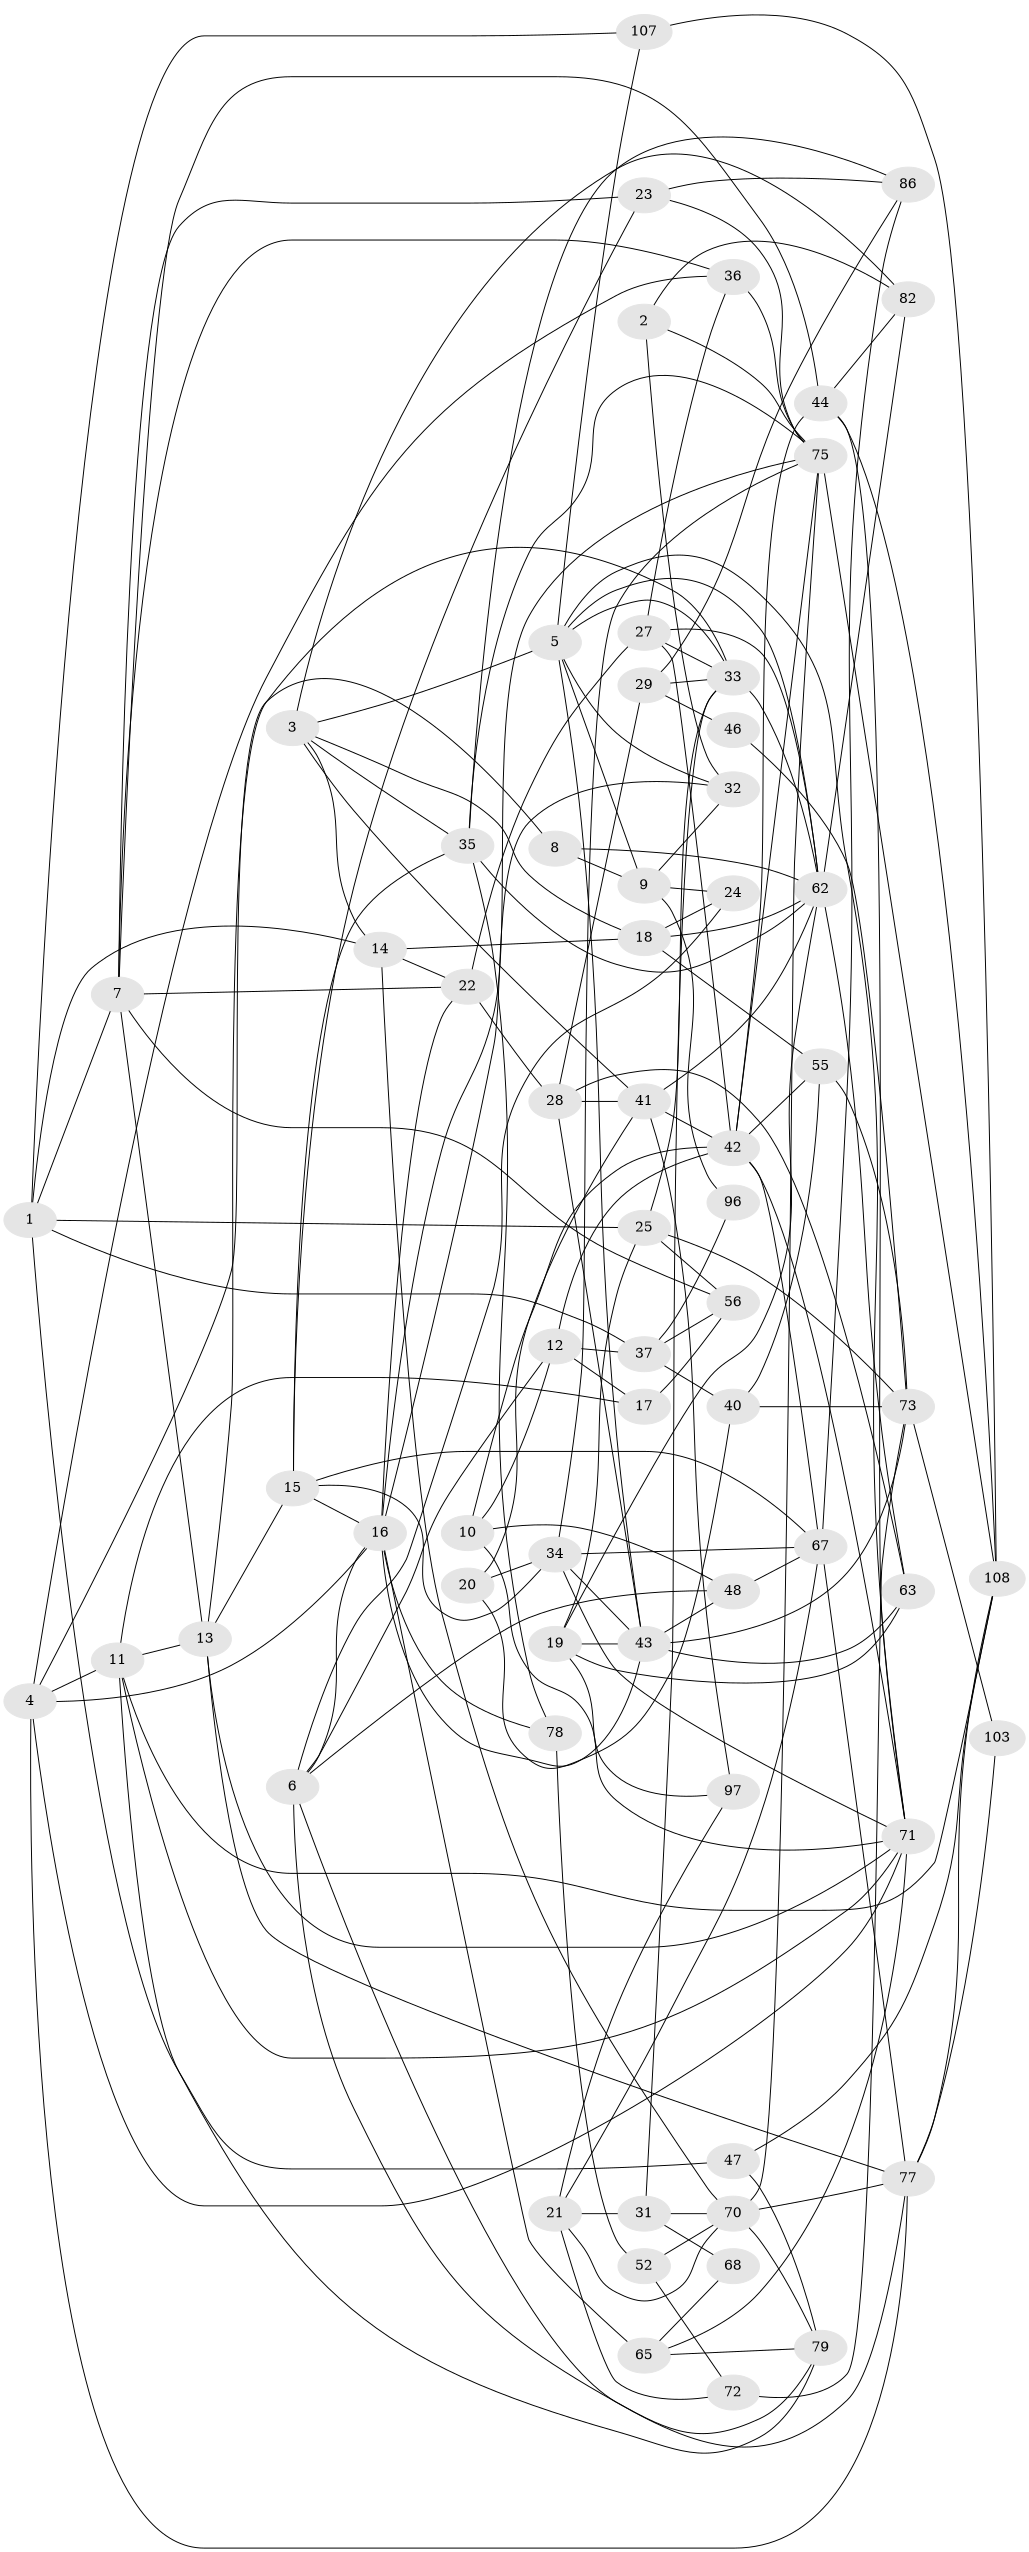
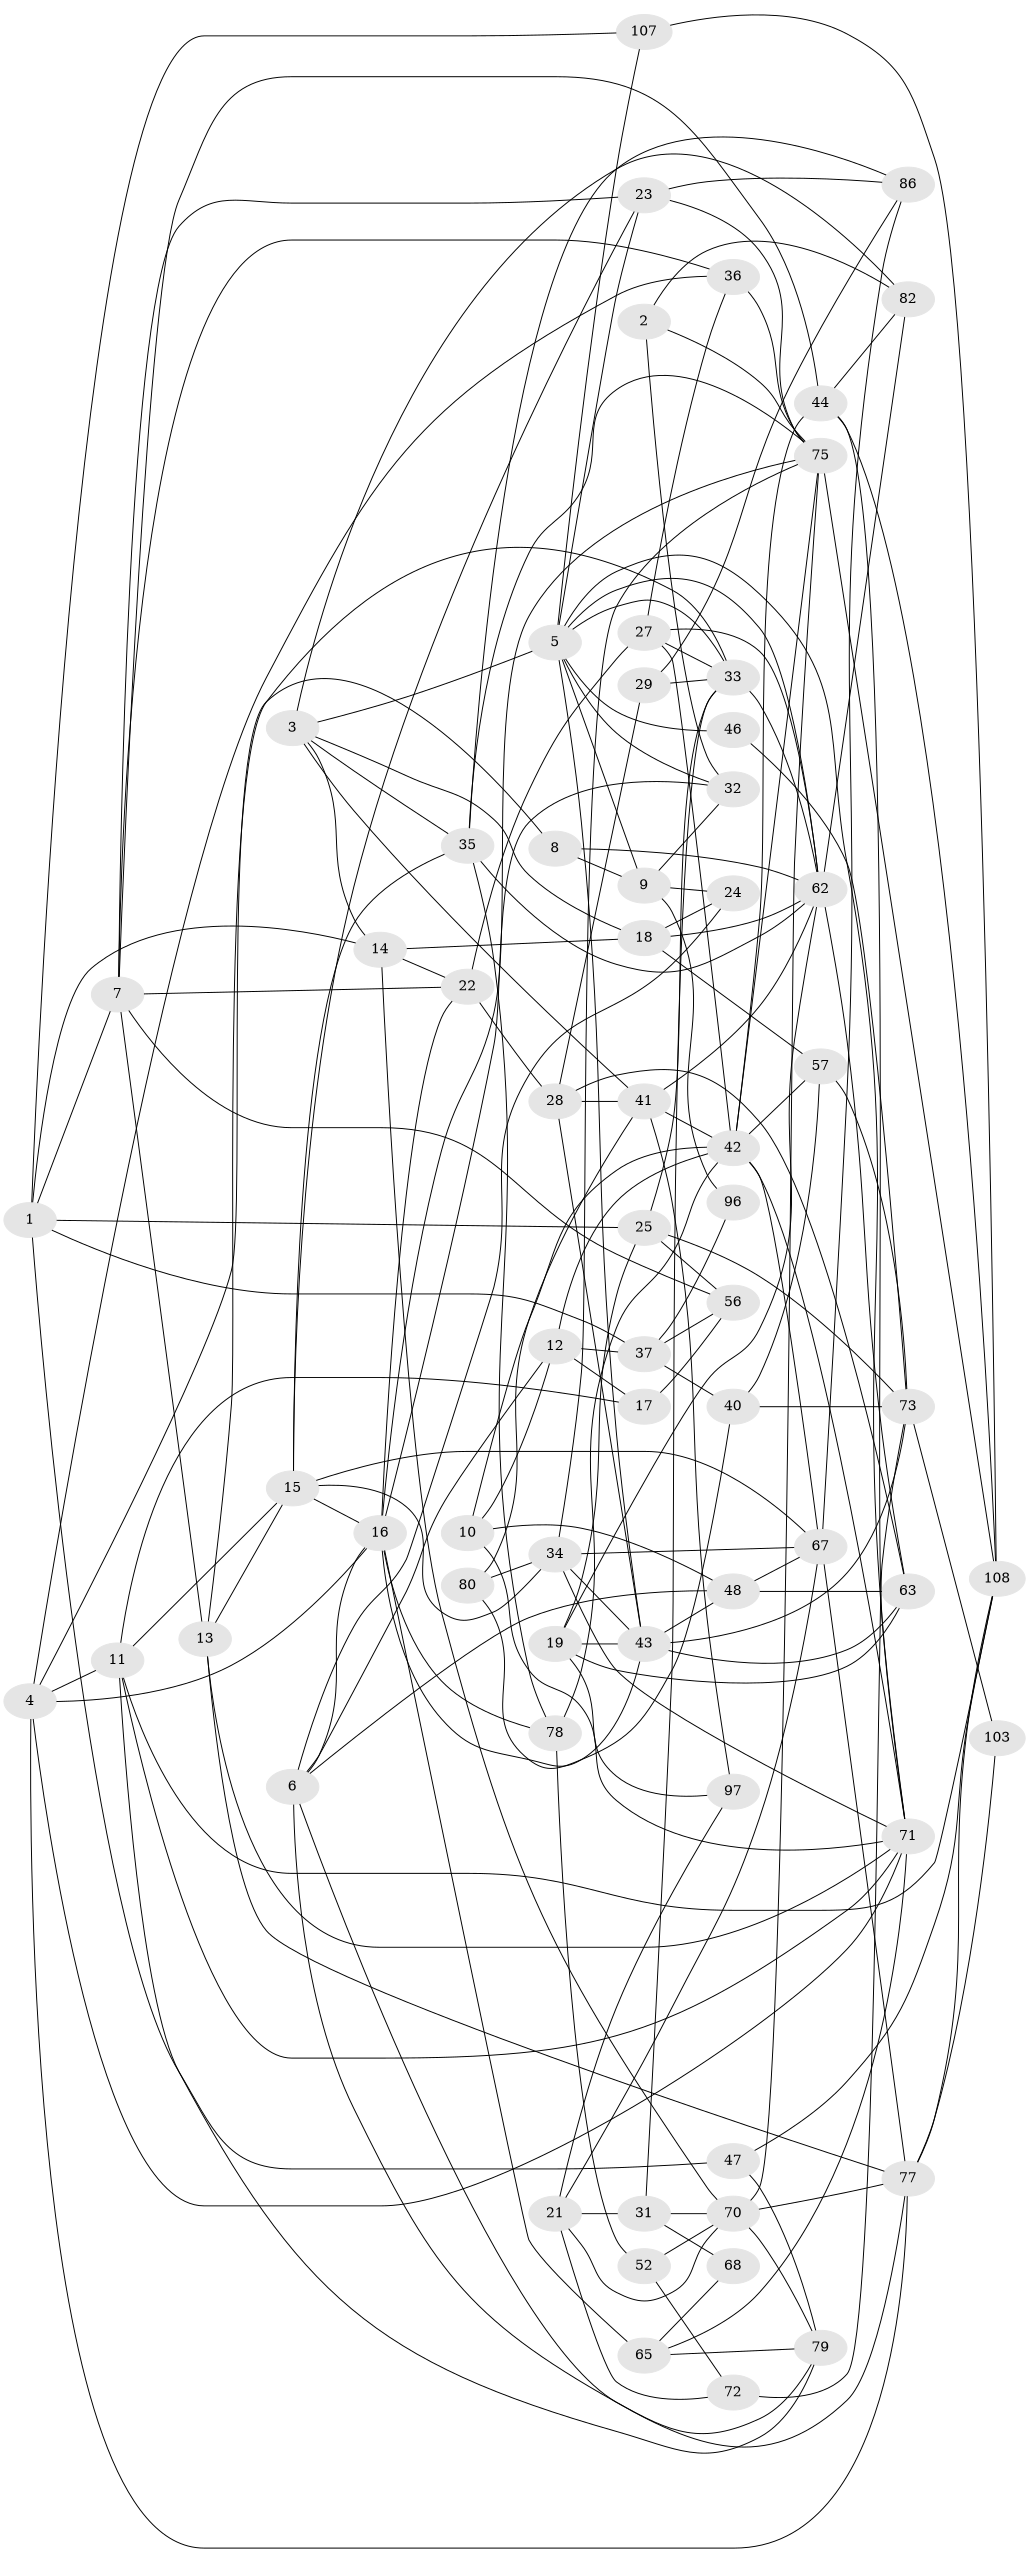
none -> (598, 397)
(686, 706) -> (625, 716)
(821, 1066) -> (821, 1066)
none -> (592, 1425)
(468, 1586) -> (468, 1586)
none -> (806, 1591)
(161, 1650) -> (205, 1575)
